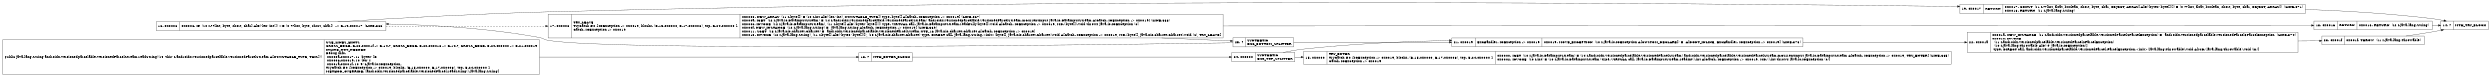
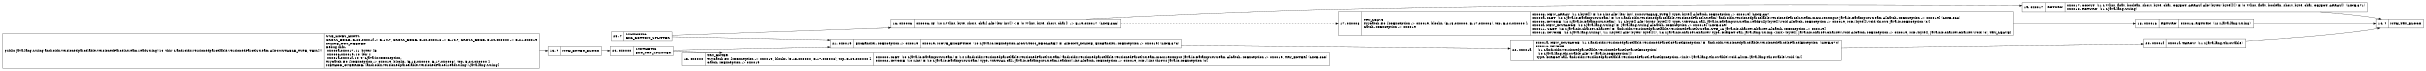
(1196, 39) -> none
